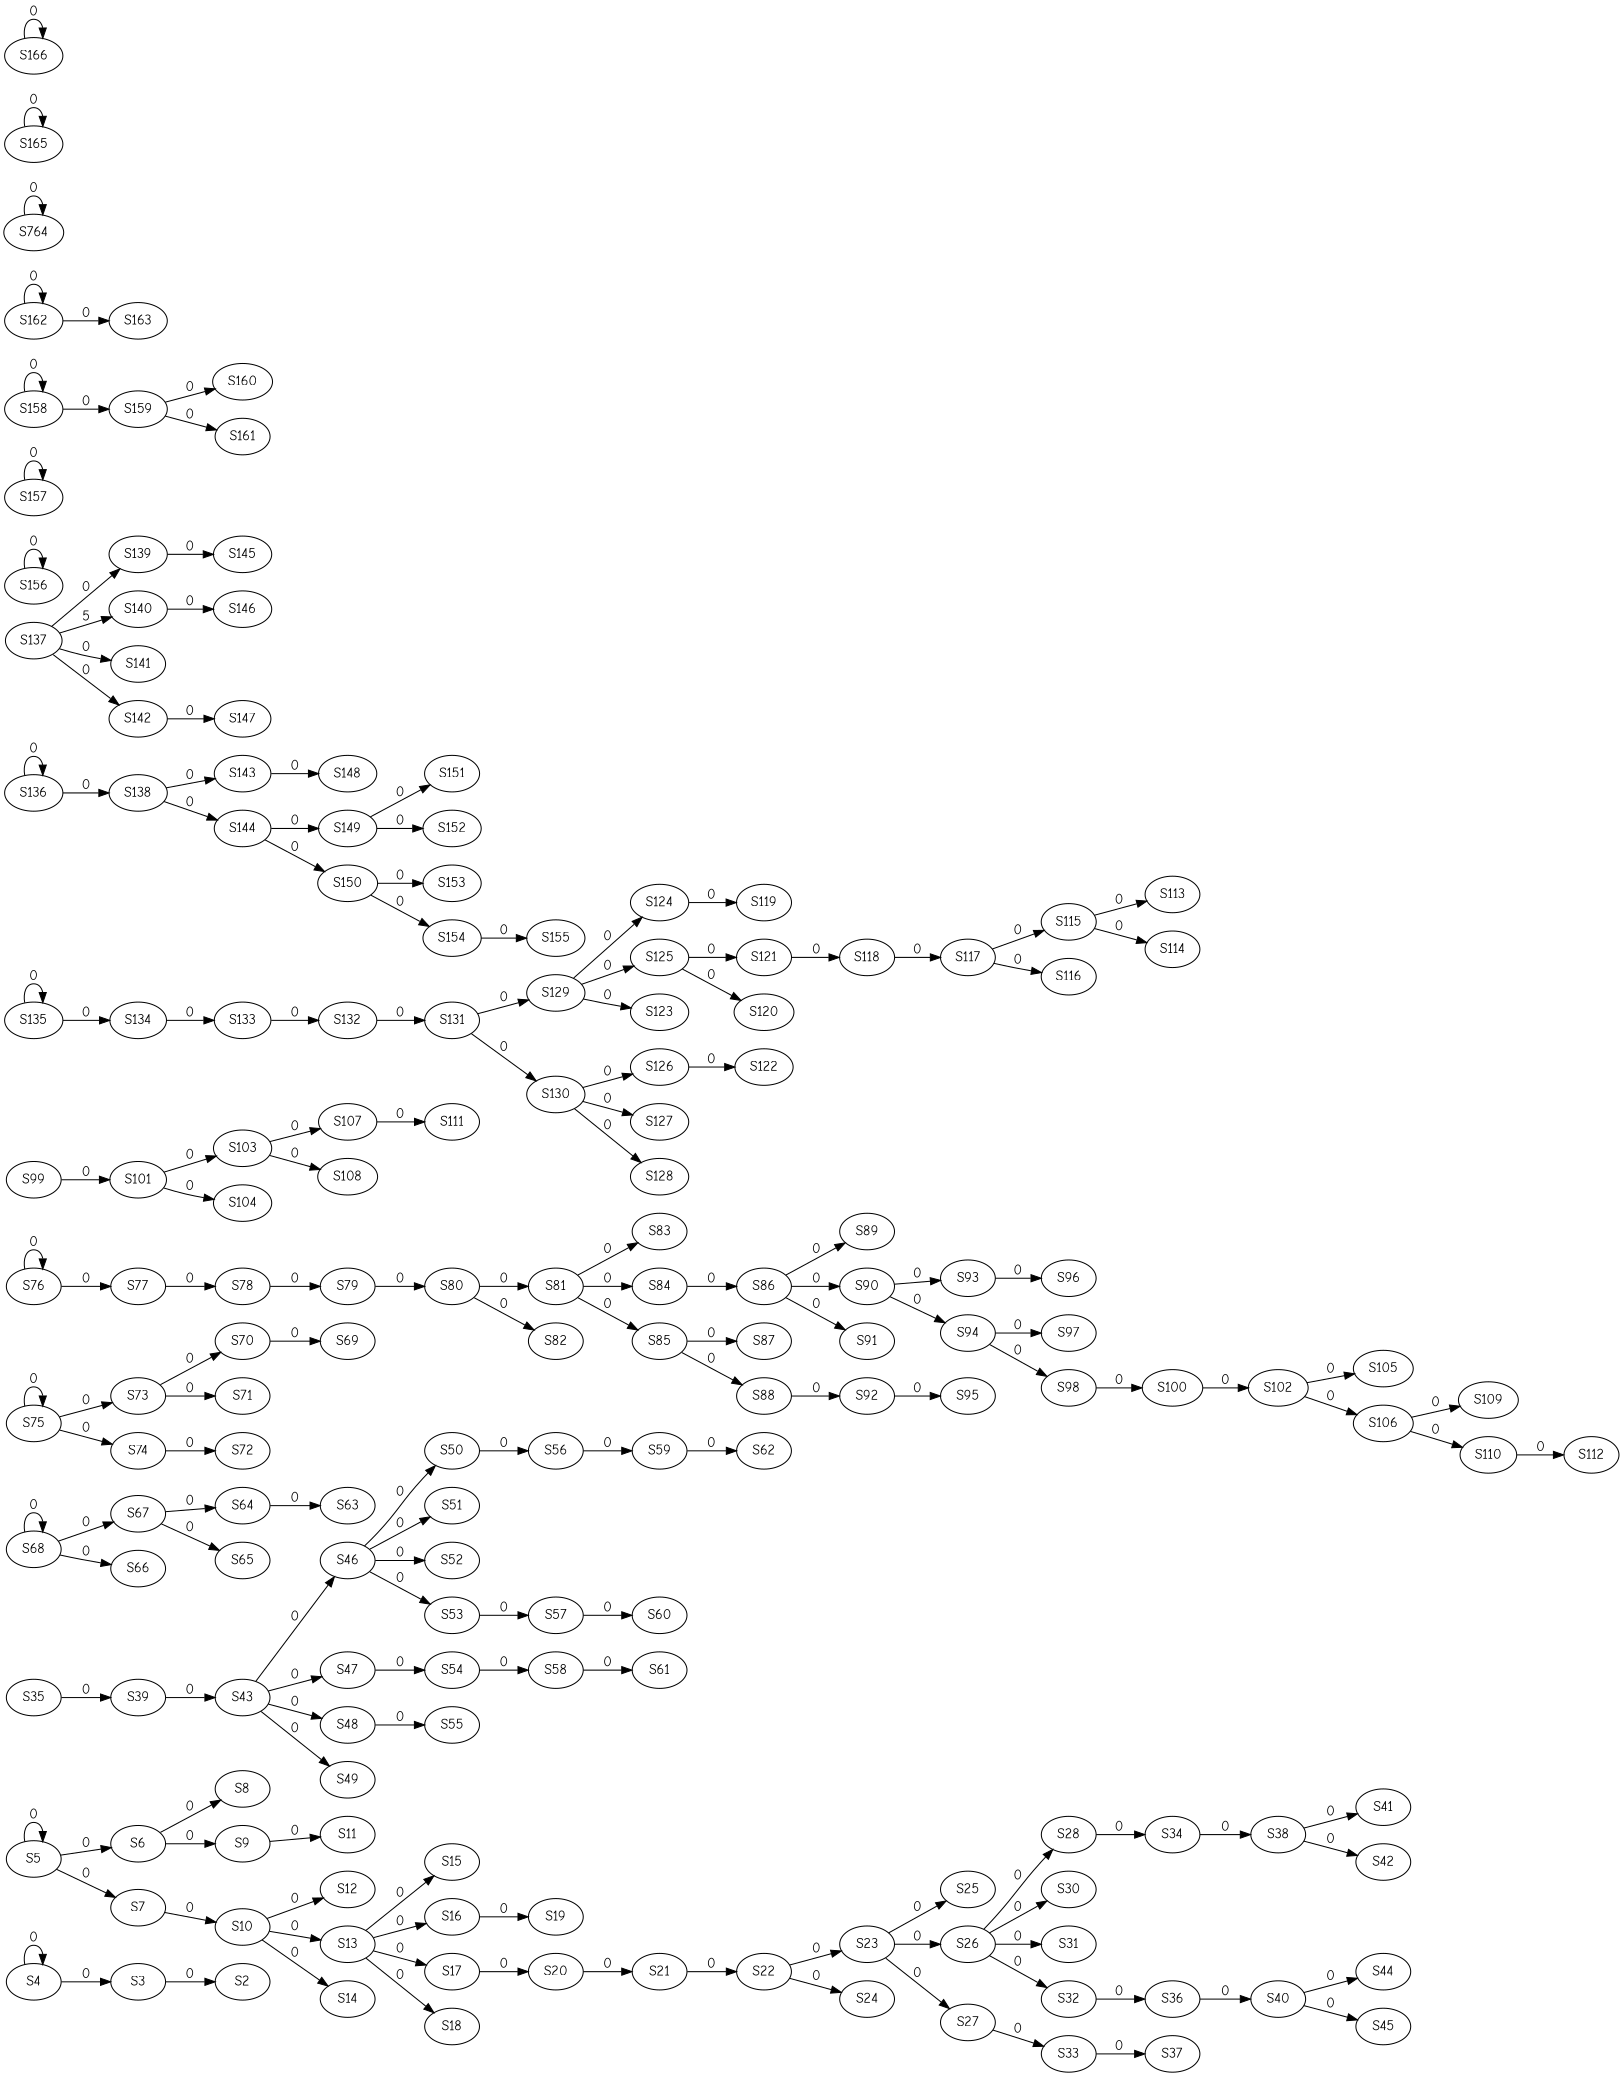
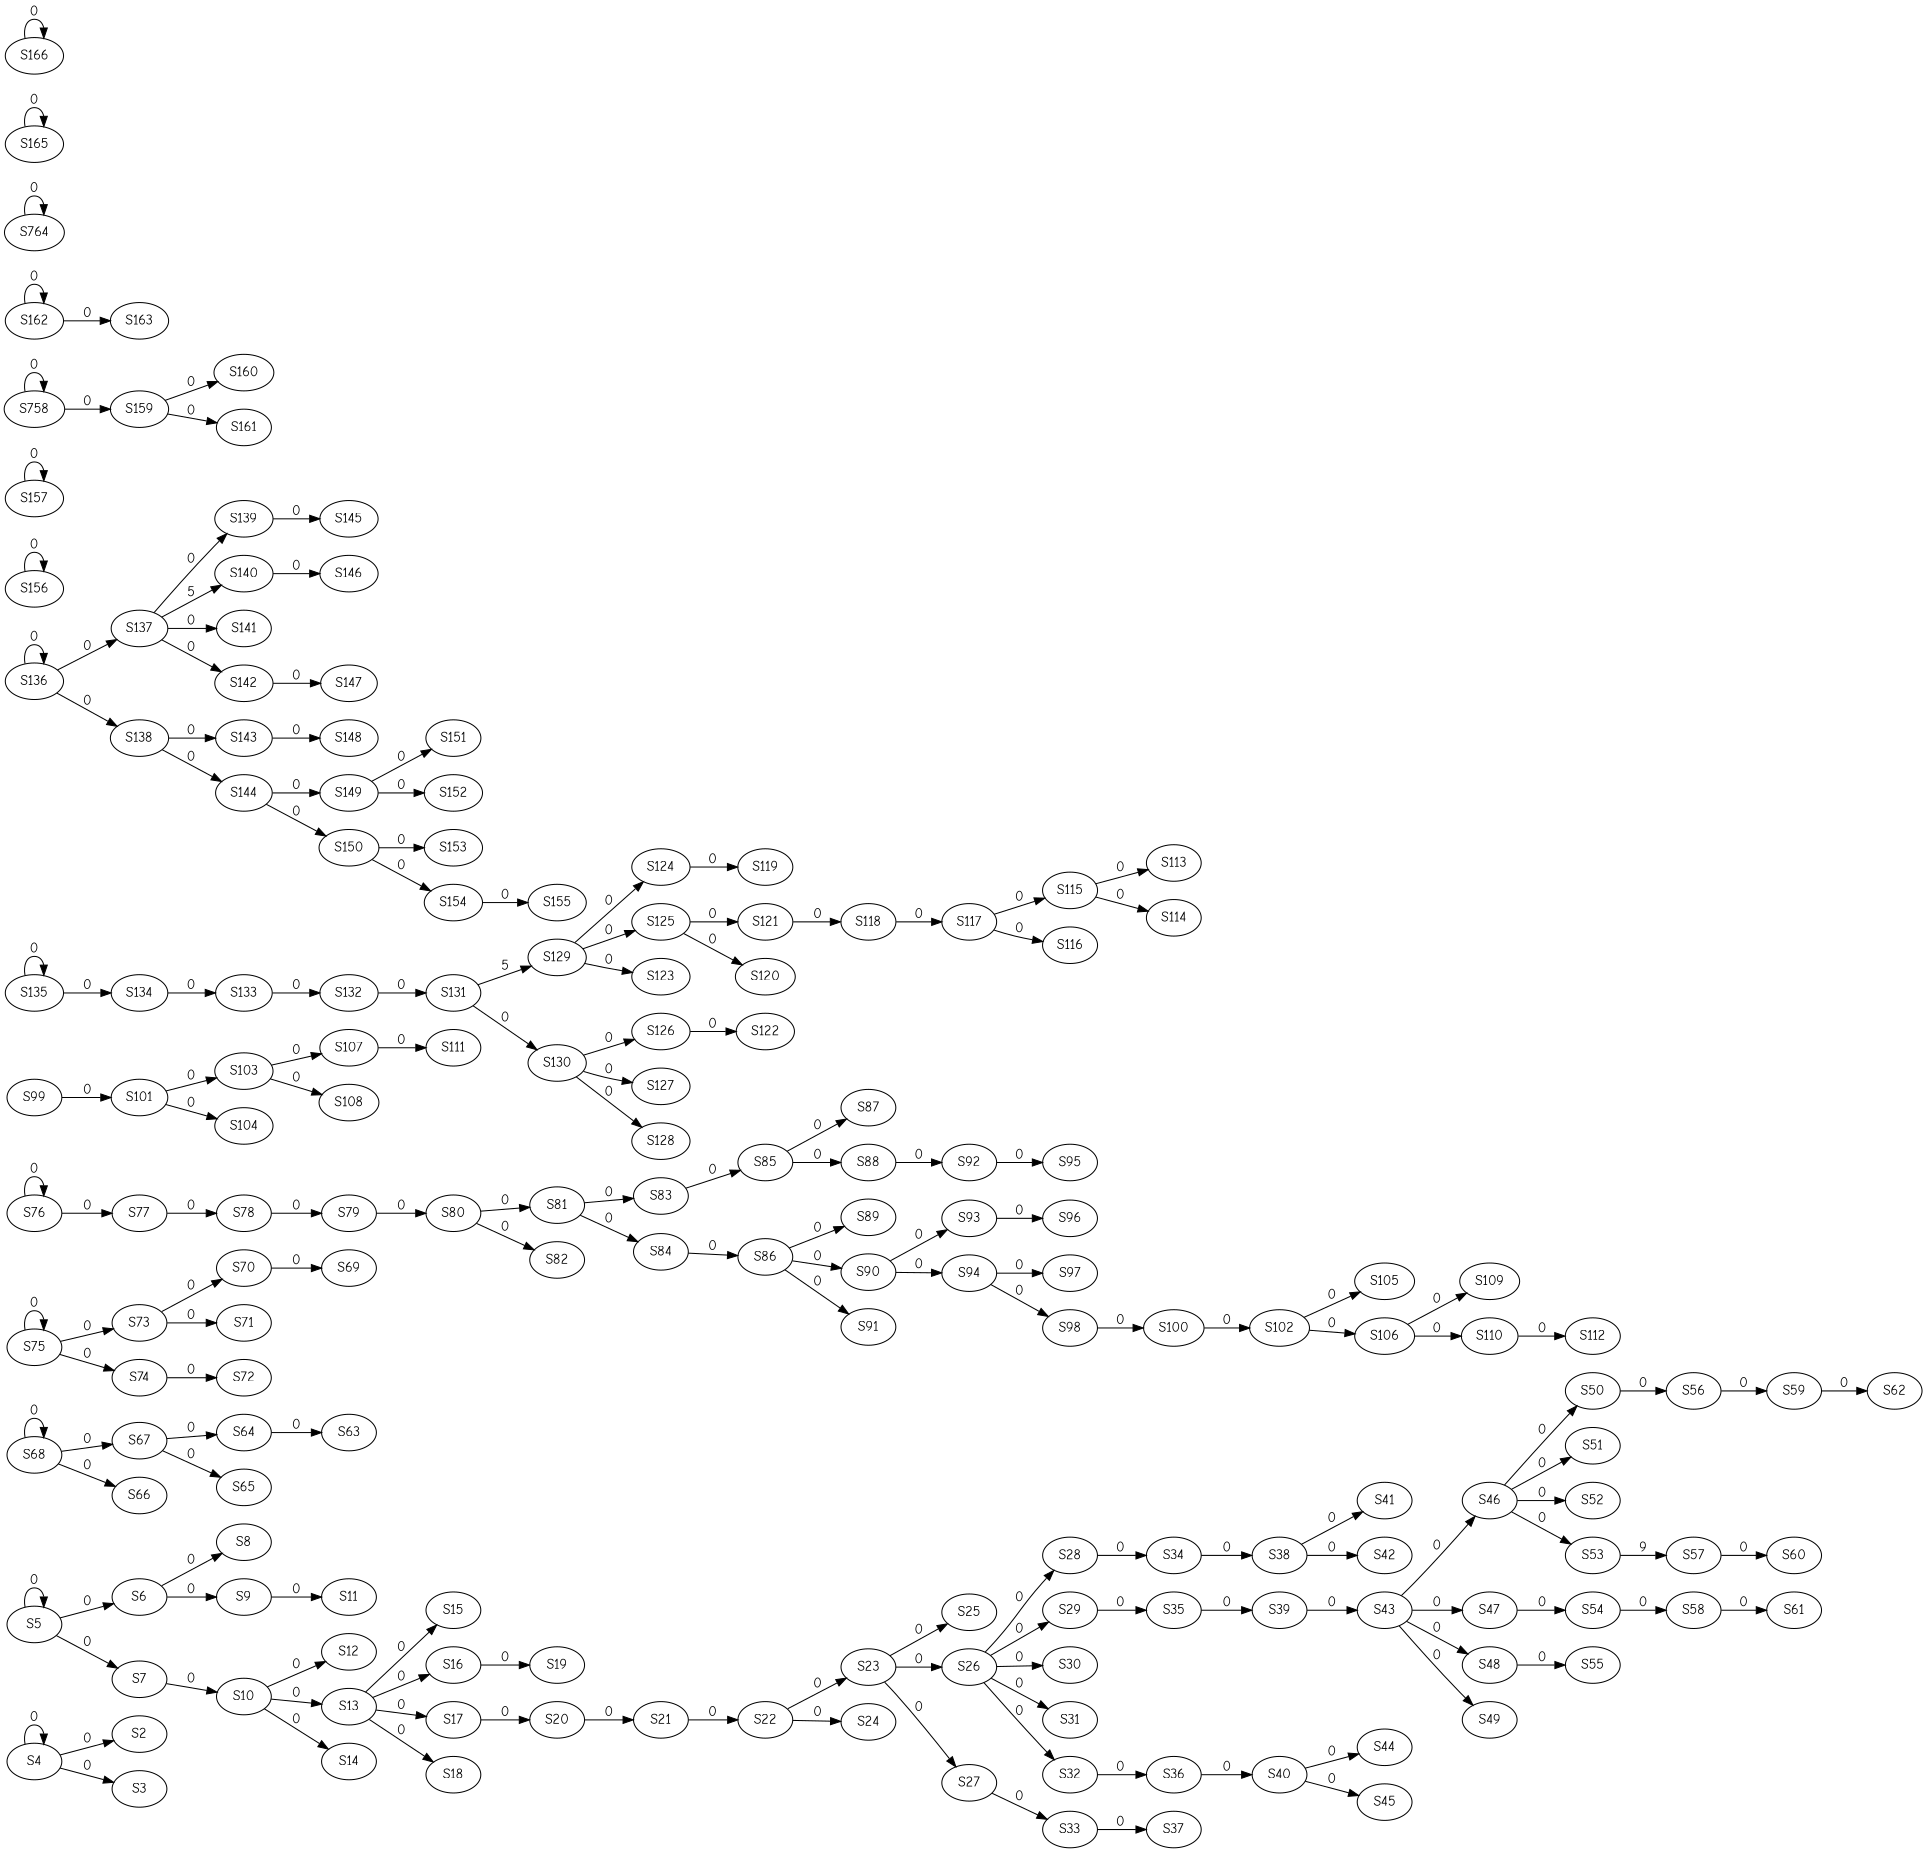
(34, 409) -> (34, 409)
none -> (83, 657)
(504, 998) -> (505, 966)
(603, 1311) -> (708, 1181)
(504, 1608) -> (1643, 1548)
none -> (1070, 1610)
(185, 1982) -> (82, 1749)
